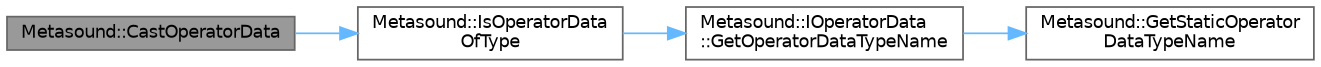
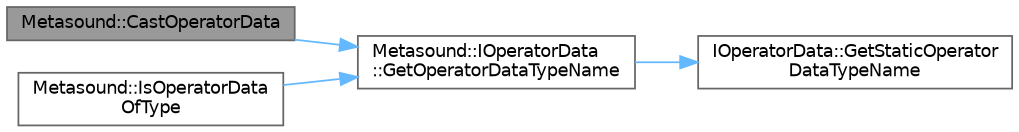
(317, 33) -> (317, 42)
(1170, 33) -> (855, 62)
